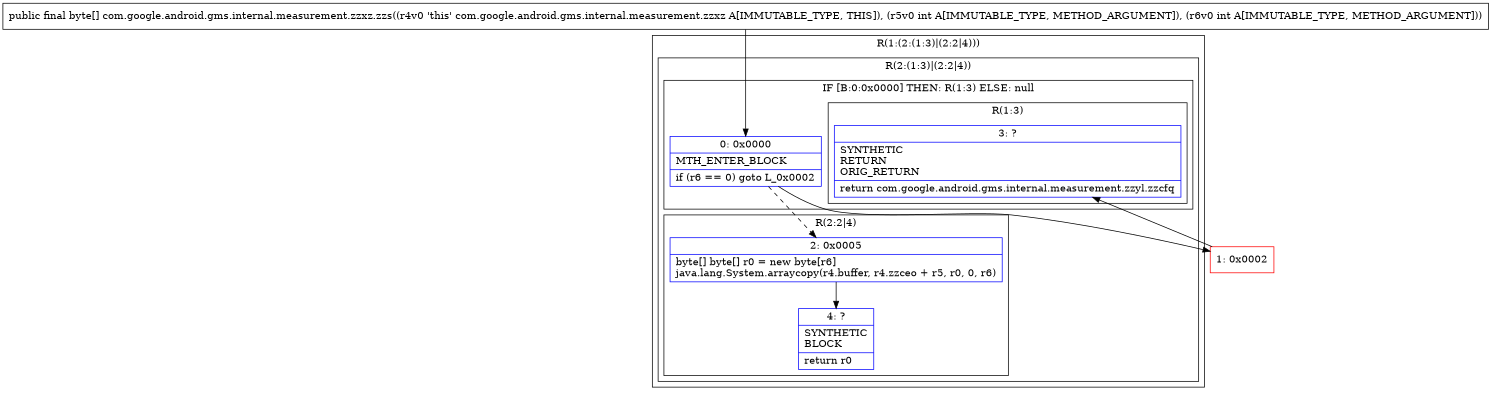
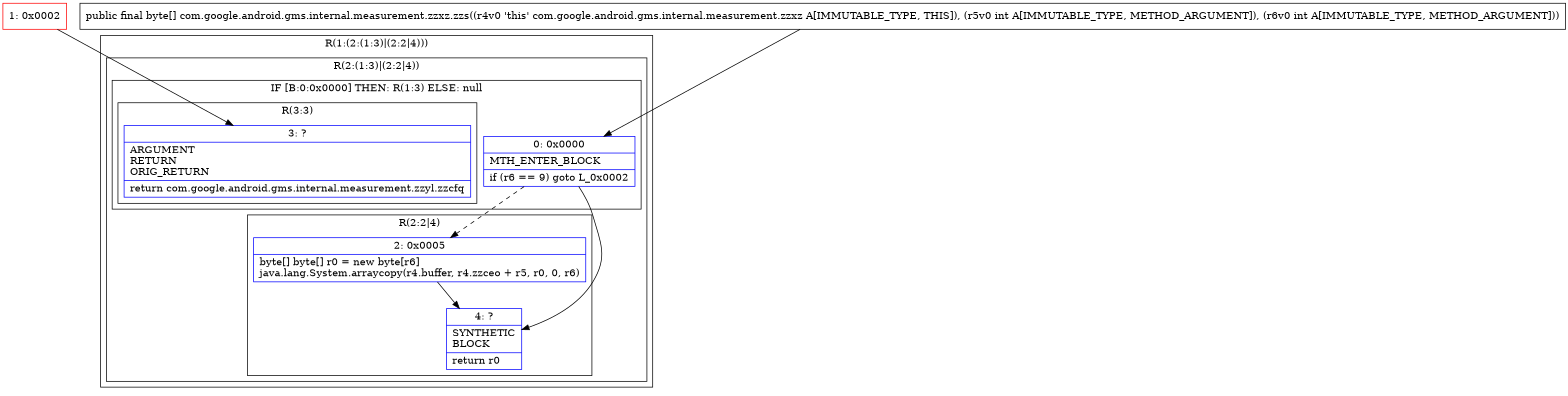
(1008, 111) -> (297, 111)
(872, 150) -> (162, 150)
(746, 178) -> (559, 178)
(1022, 216) -> (598, 272)
